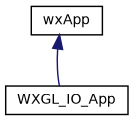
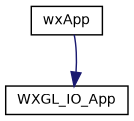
(57, 68) -> (76, 53)
